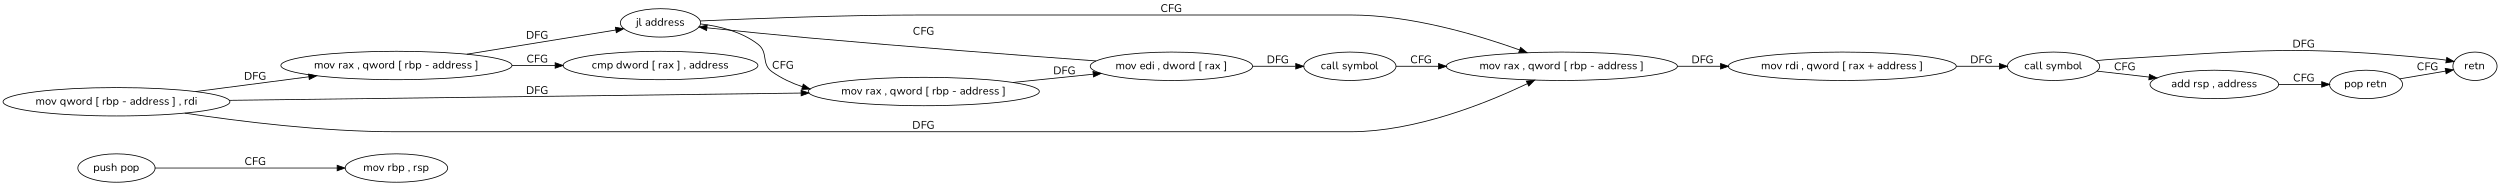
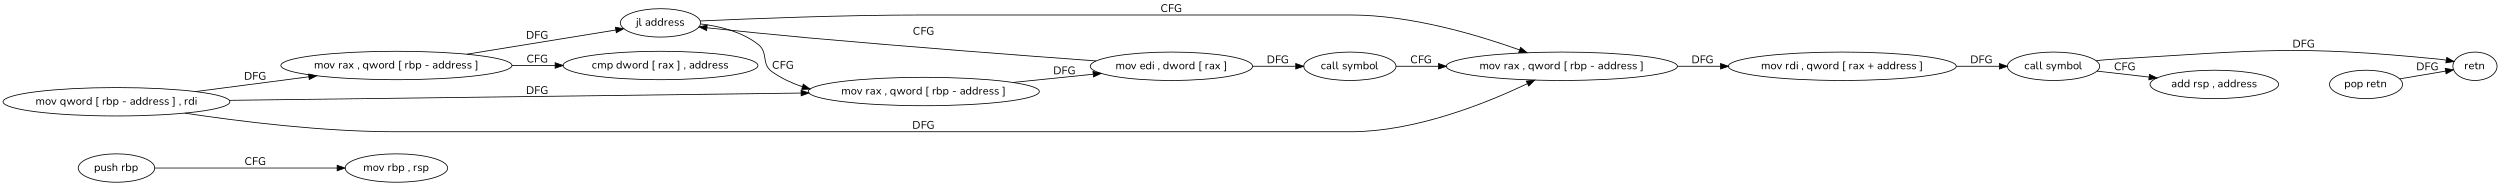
(2428, 67) -> (2428, 67)
(2300, 84) -> none
(116, 168) -> (116, 168)
